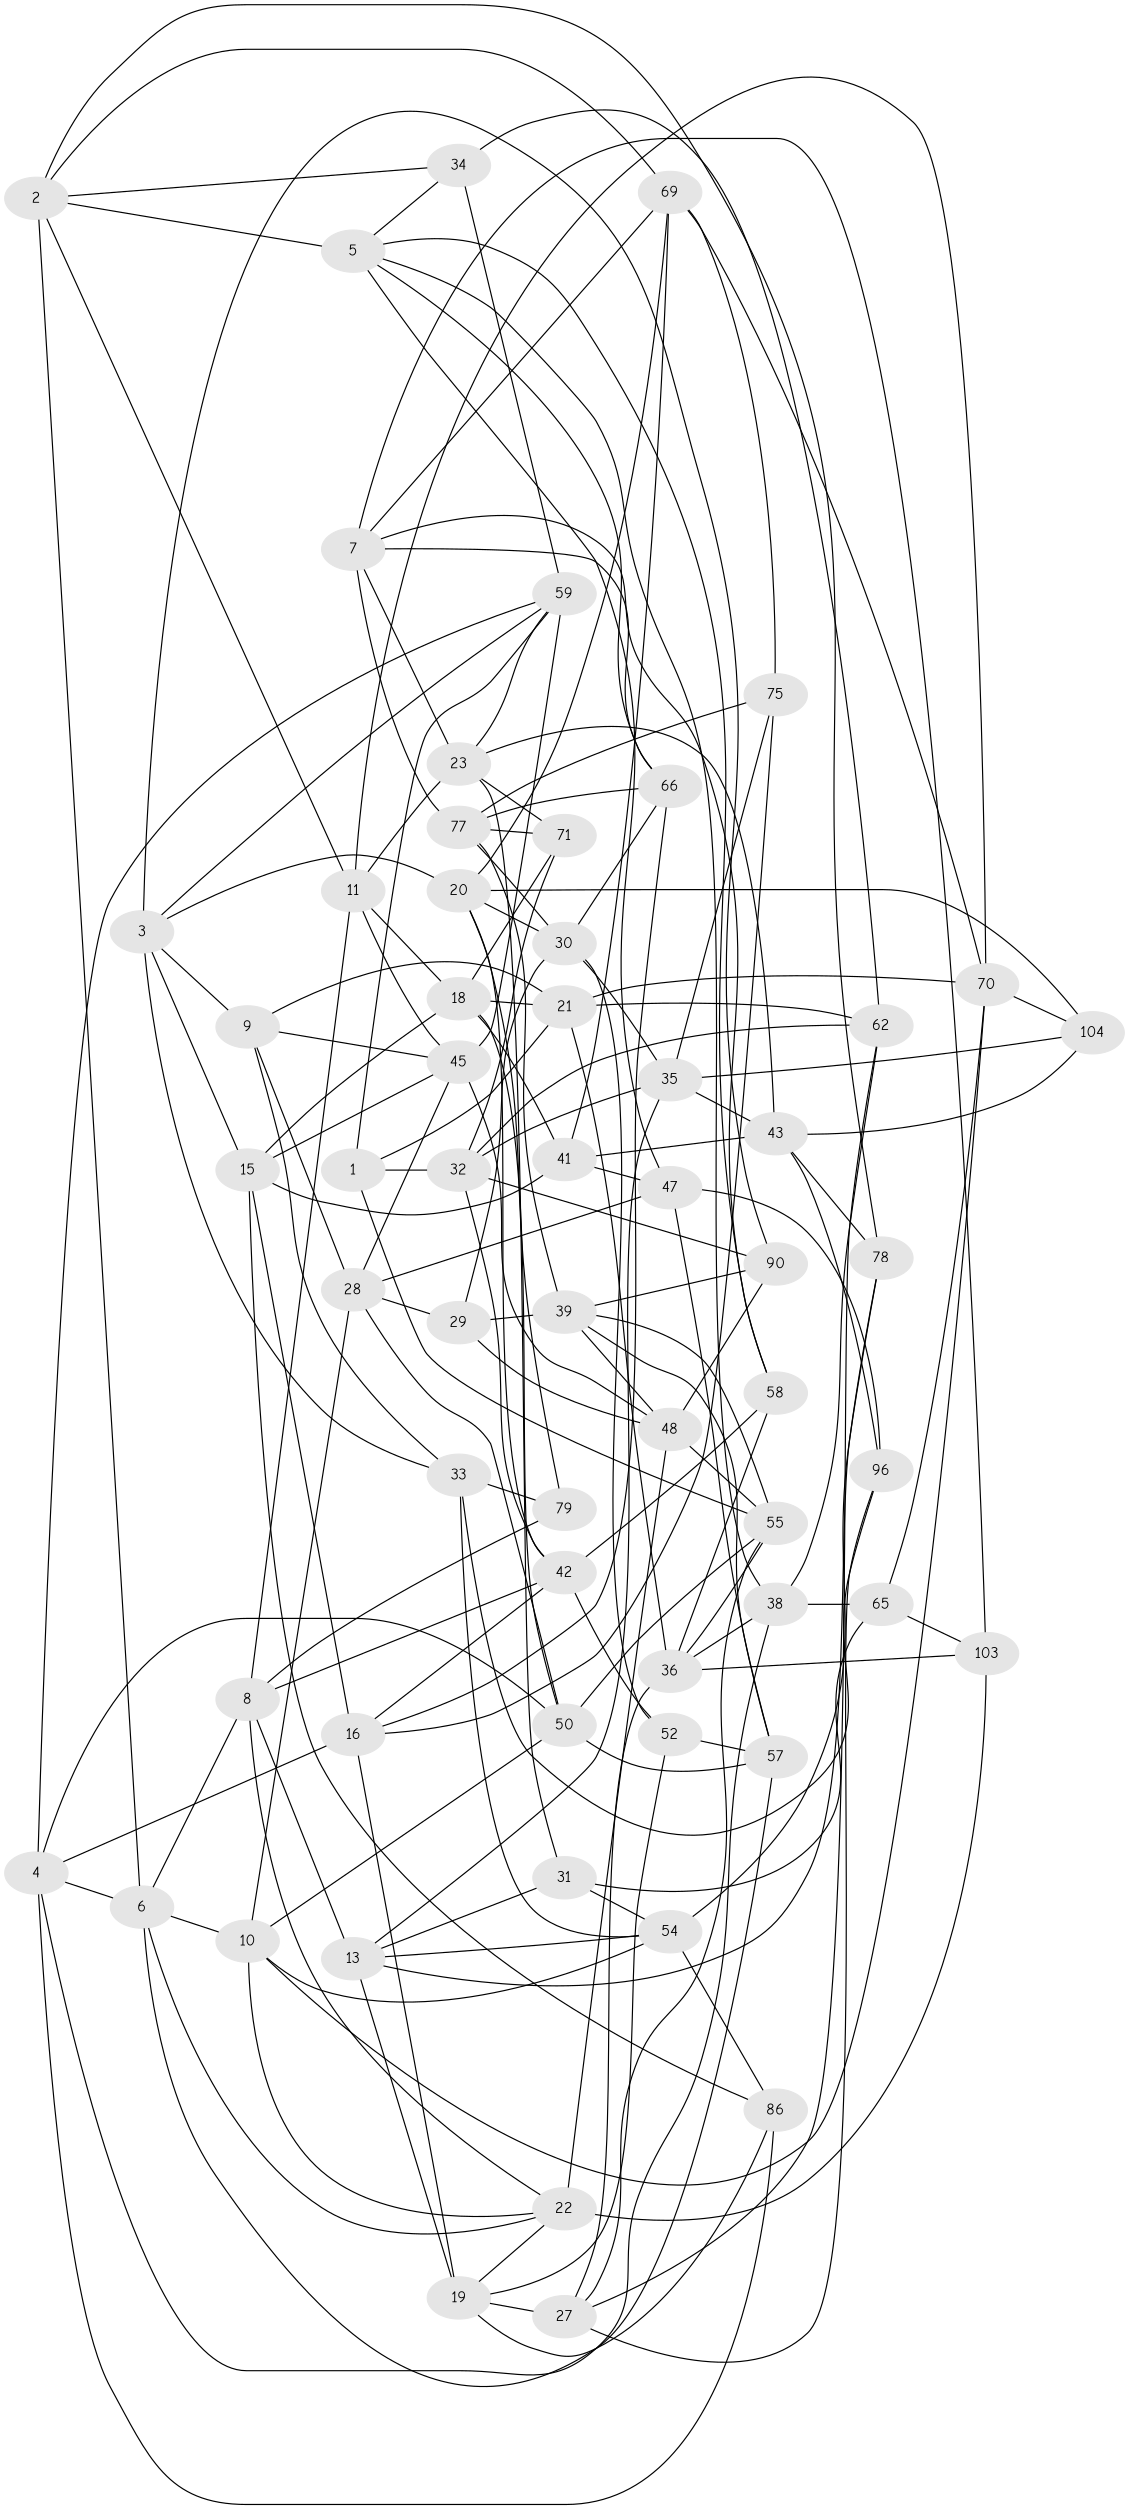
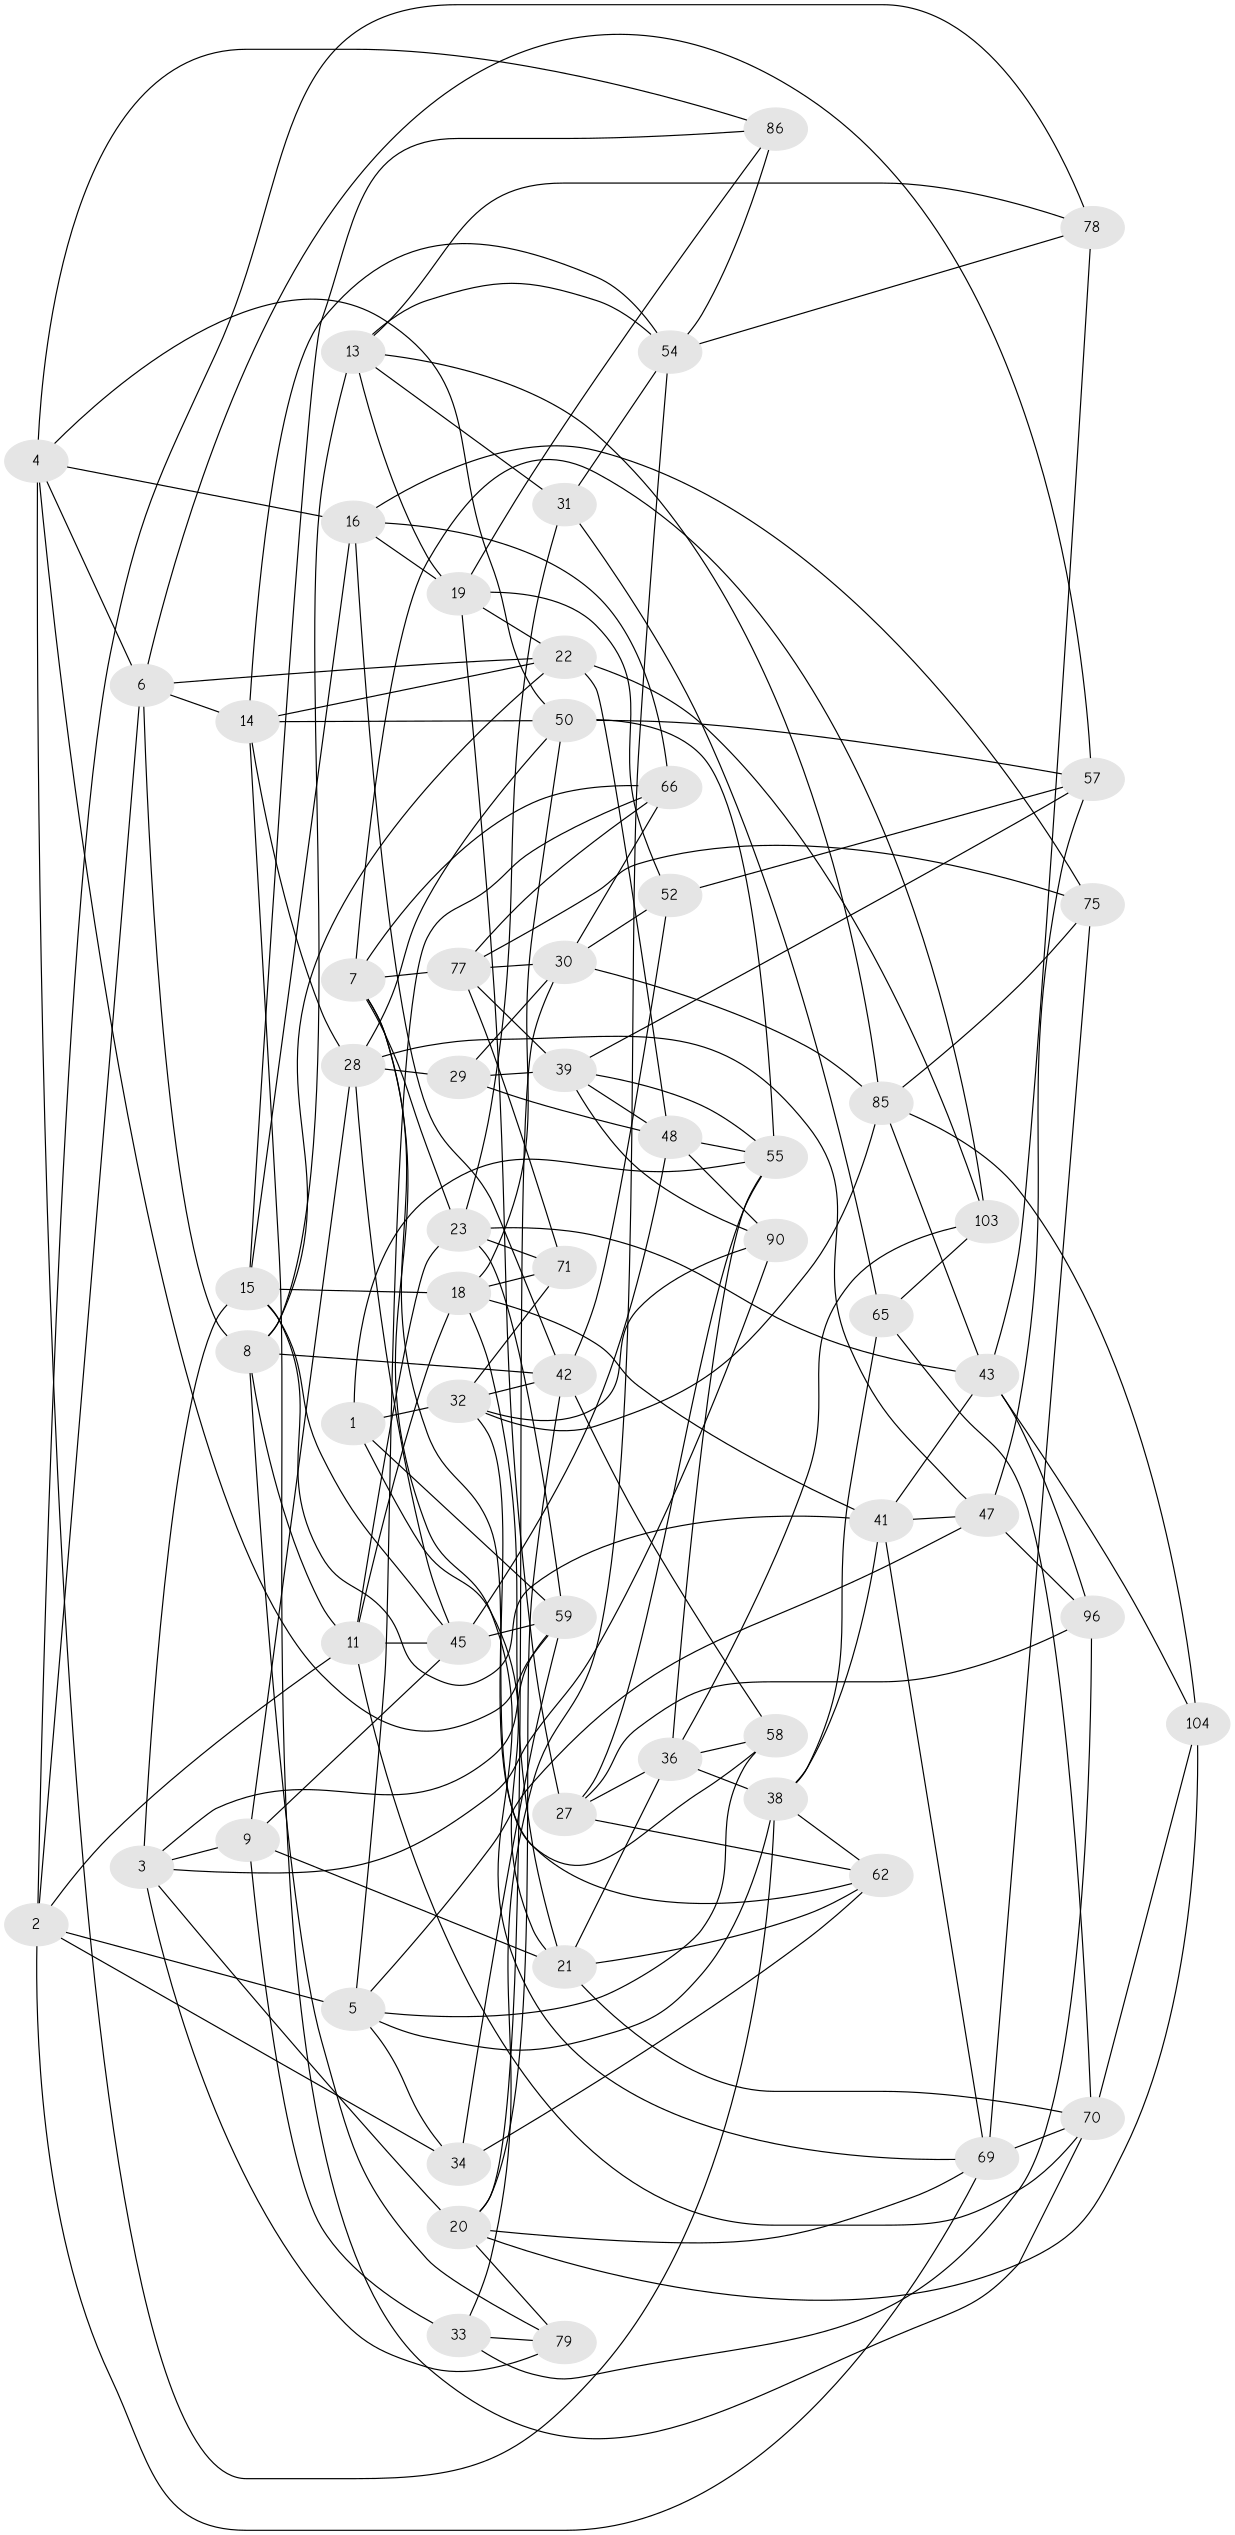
(670, 1080) -> (881, 1103)
(220, 1253) -> (265, 2212)
none -> (849, 1667)
(248, 1941) -> (248, 722)
